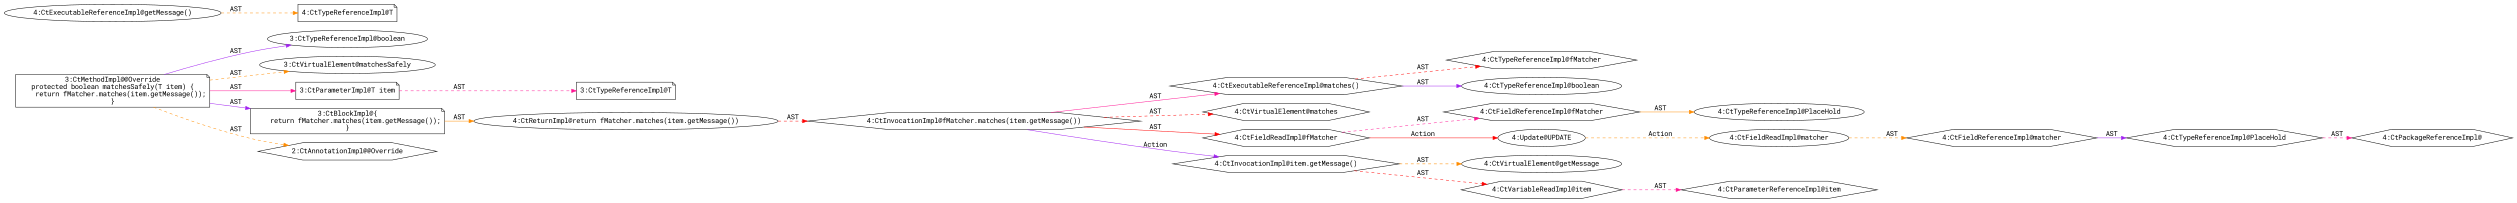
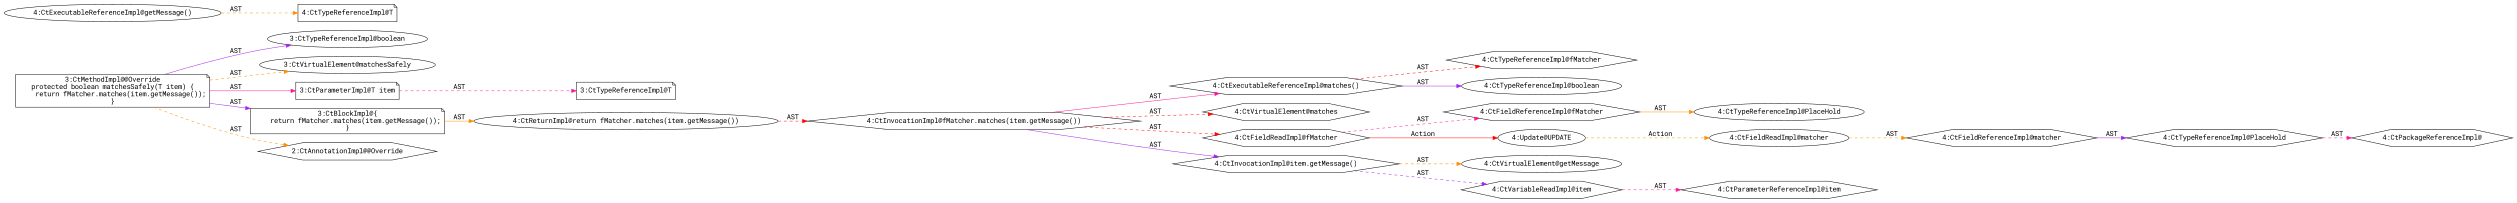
(1149, 131) -> (1149, 131)
(1155, 145) -> (1155, 145)
(1418, 177) -> (1418, 177)
